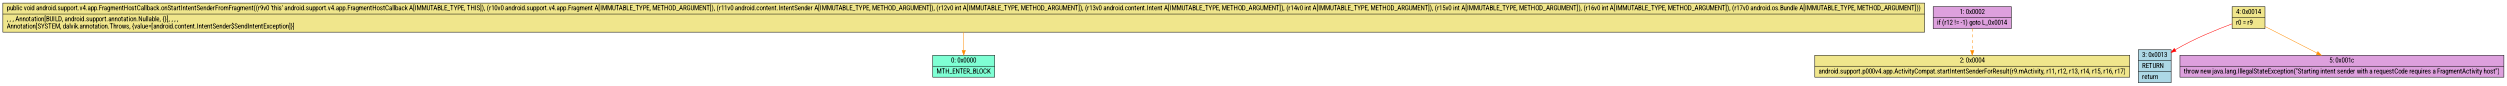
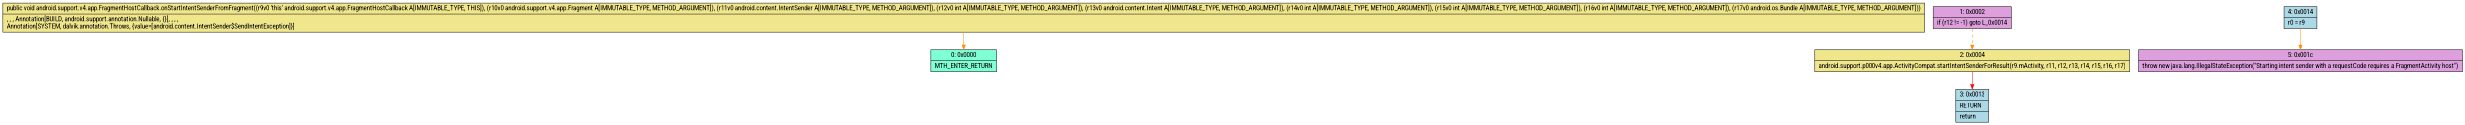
(2249, 18) -> (2300, 18)
(2203, 36) -> (1972, 78)
(964, 71) -> (964, 66)
